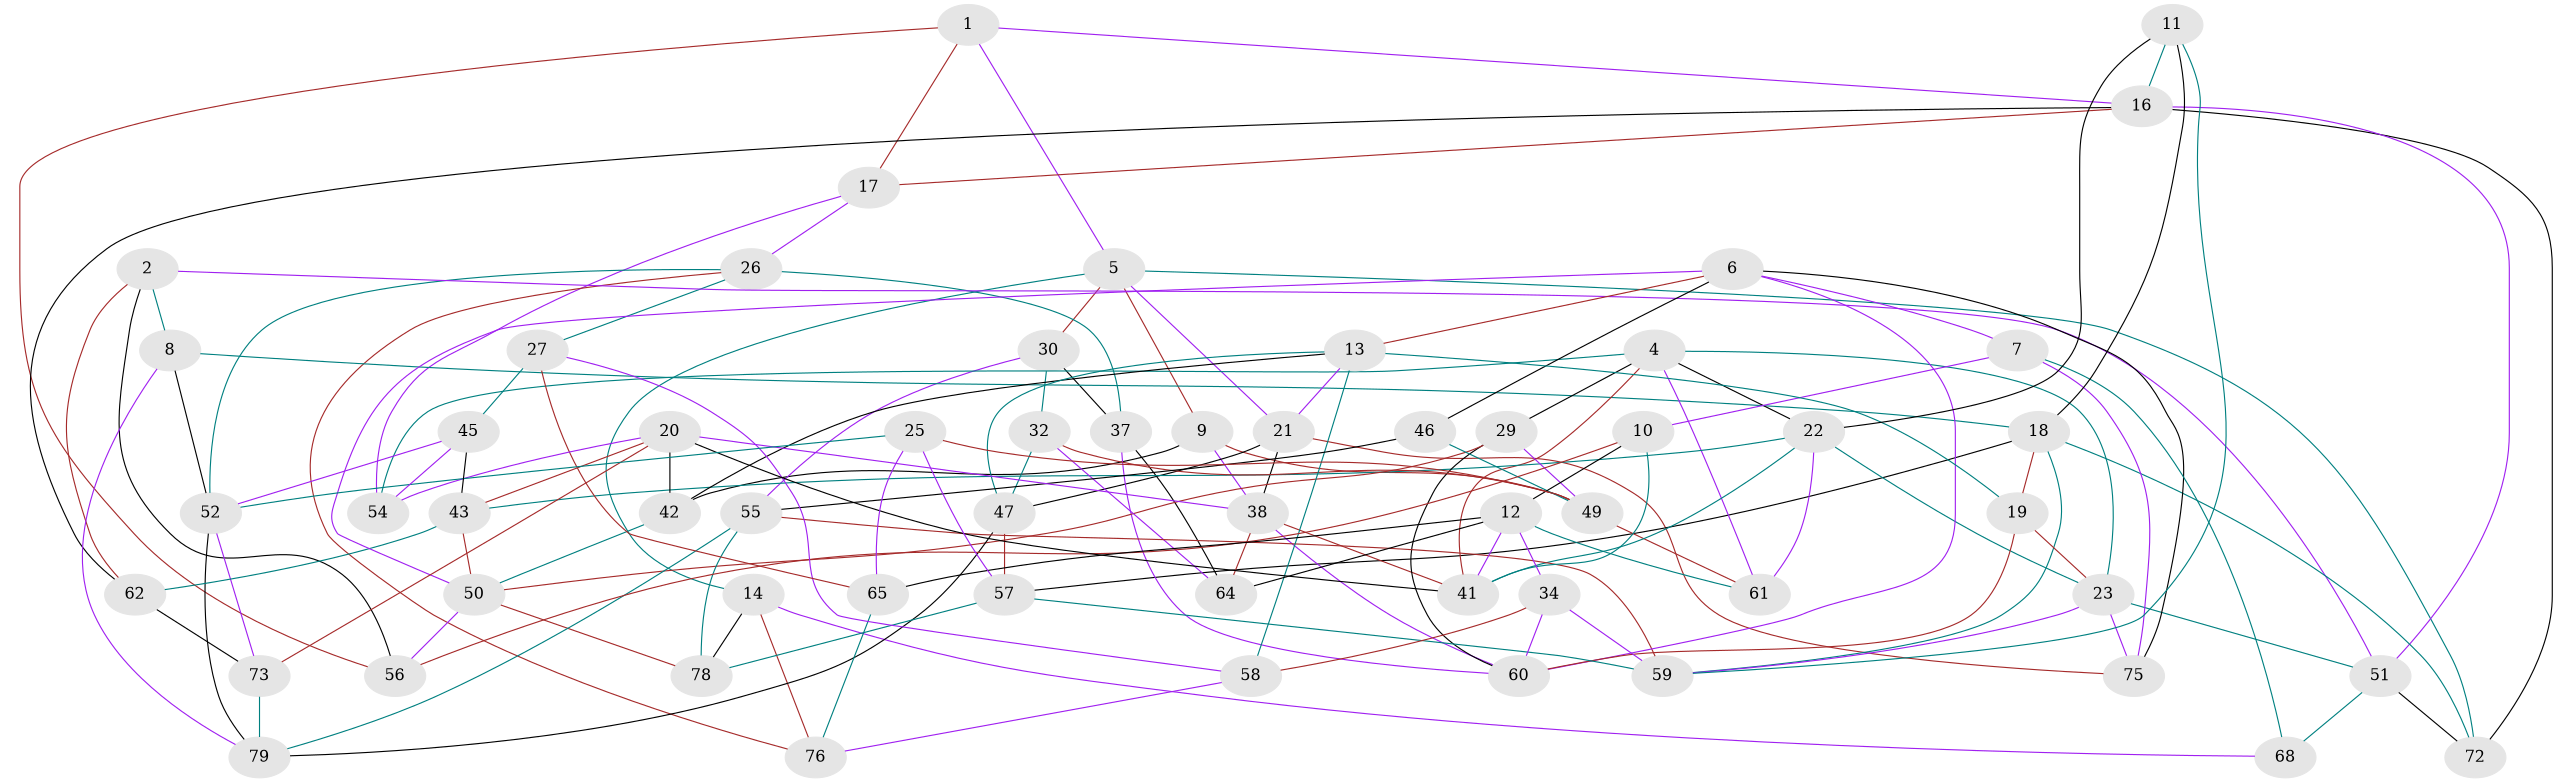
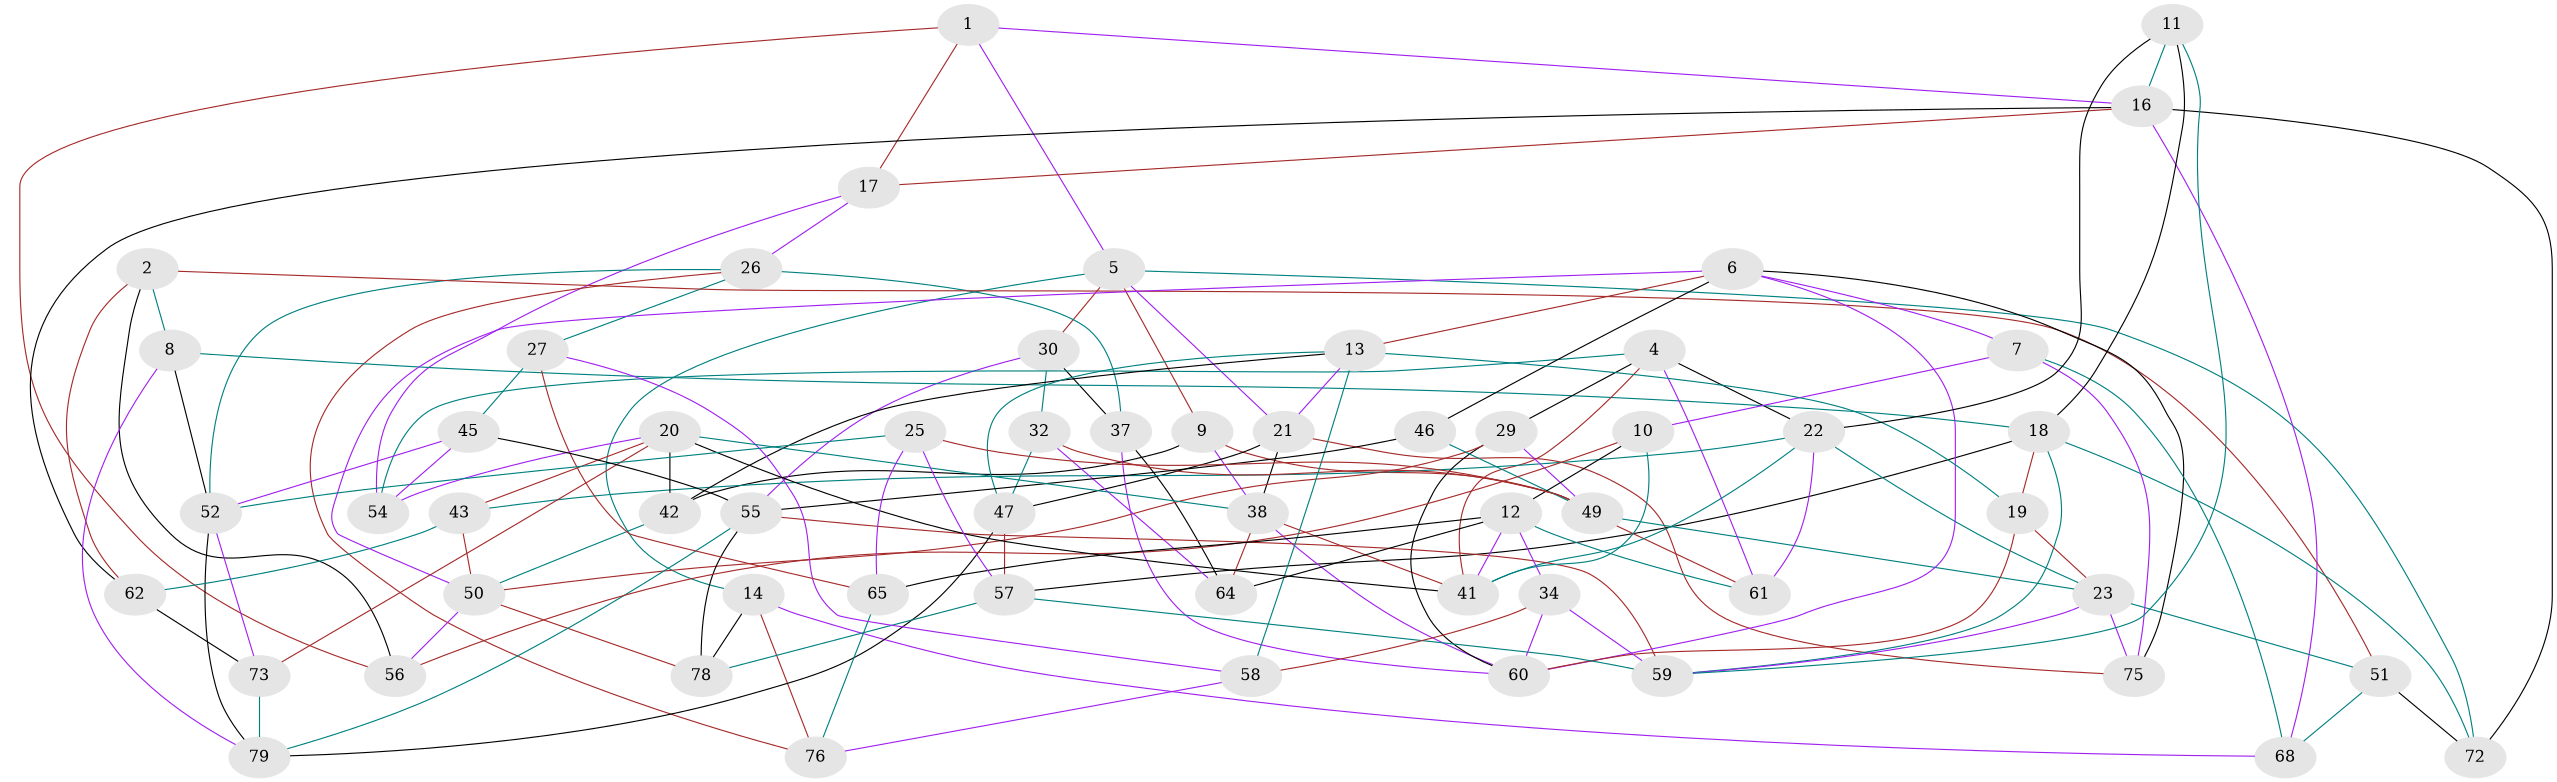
(2509, 275) -> (2285, 403)
(1350, 293) -> (1350, 293)
(1972, 372) -> (1848, 554)
(884, 462) -> (884, 462)
(464, 471) -> (632, 469)
(708, 593) -> (708, 593)
